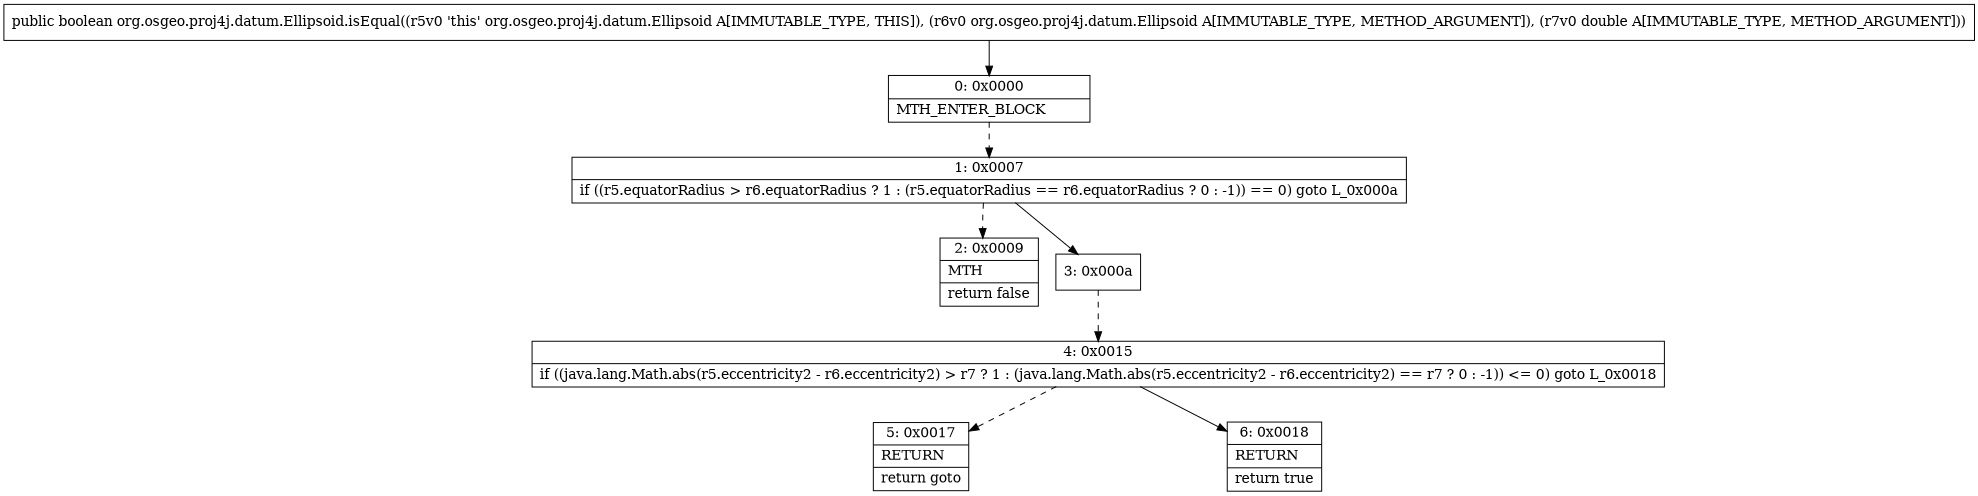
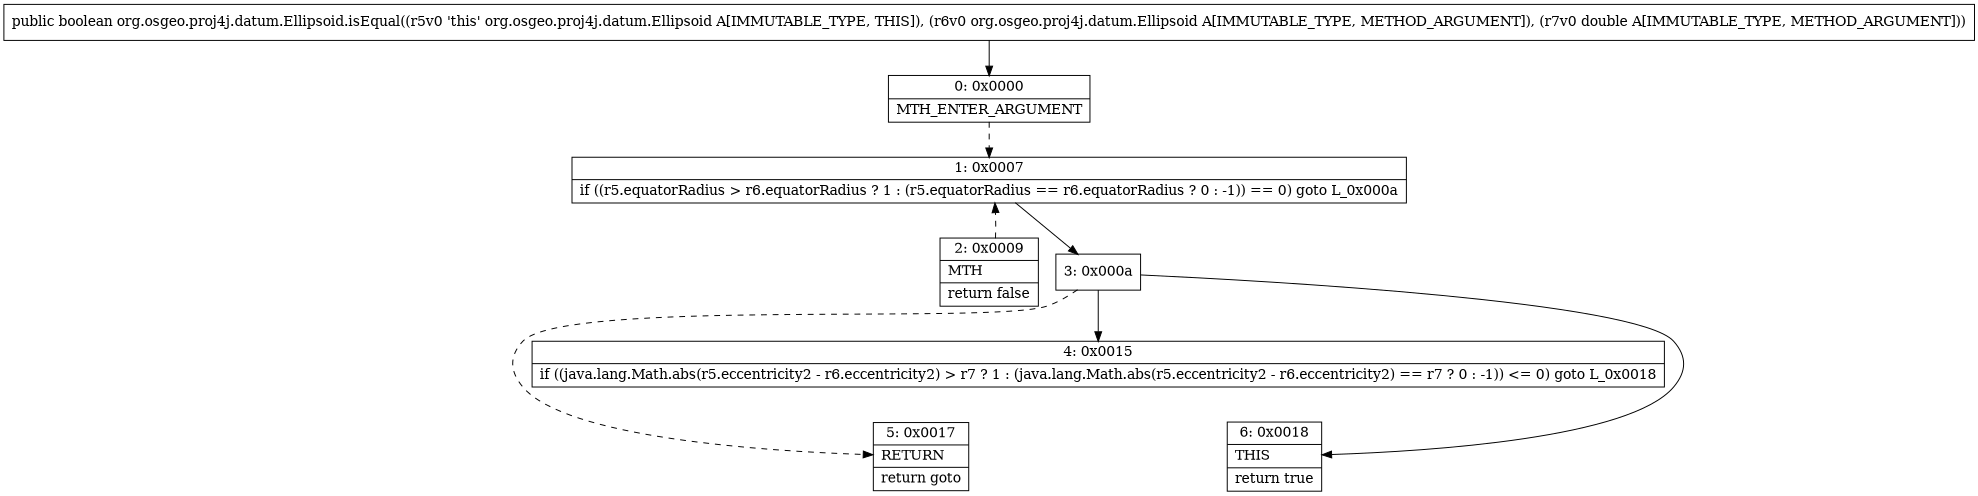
(971, 110) -> (989, 110)
(983, 216) -> (996, 226)
(1098, 311) -> (1098, 311)
(1017, 407) -> (600, 322)
(1179, 407) -> (1610, 319)
(1267, 456) -> (1253, 456)
